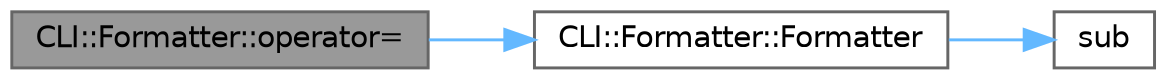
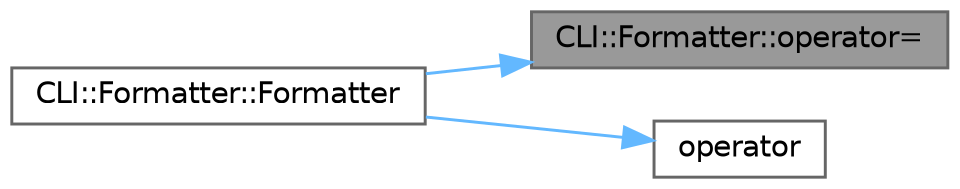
(467, 40) -> (464, 70)
(1104, 40) -> (740, 149)
